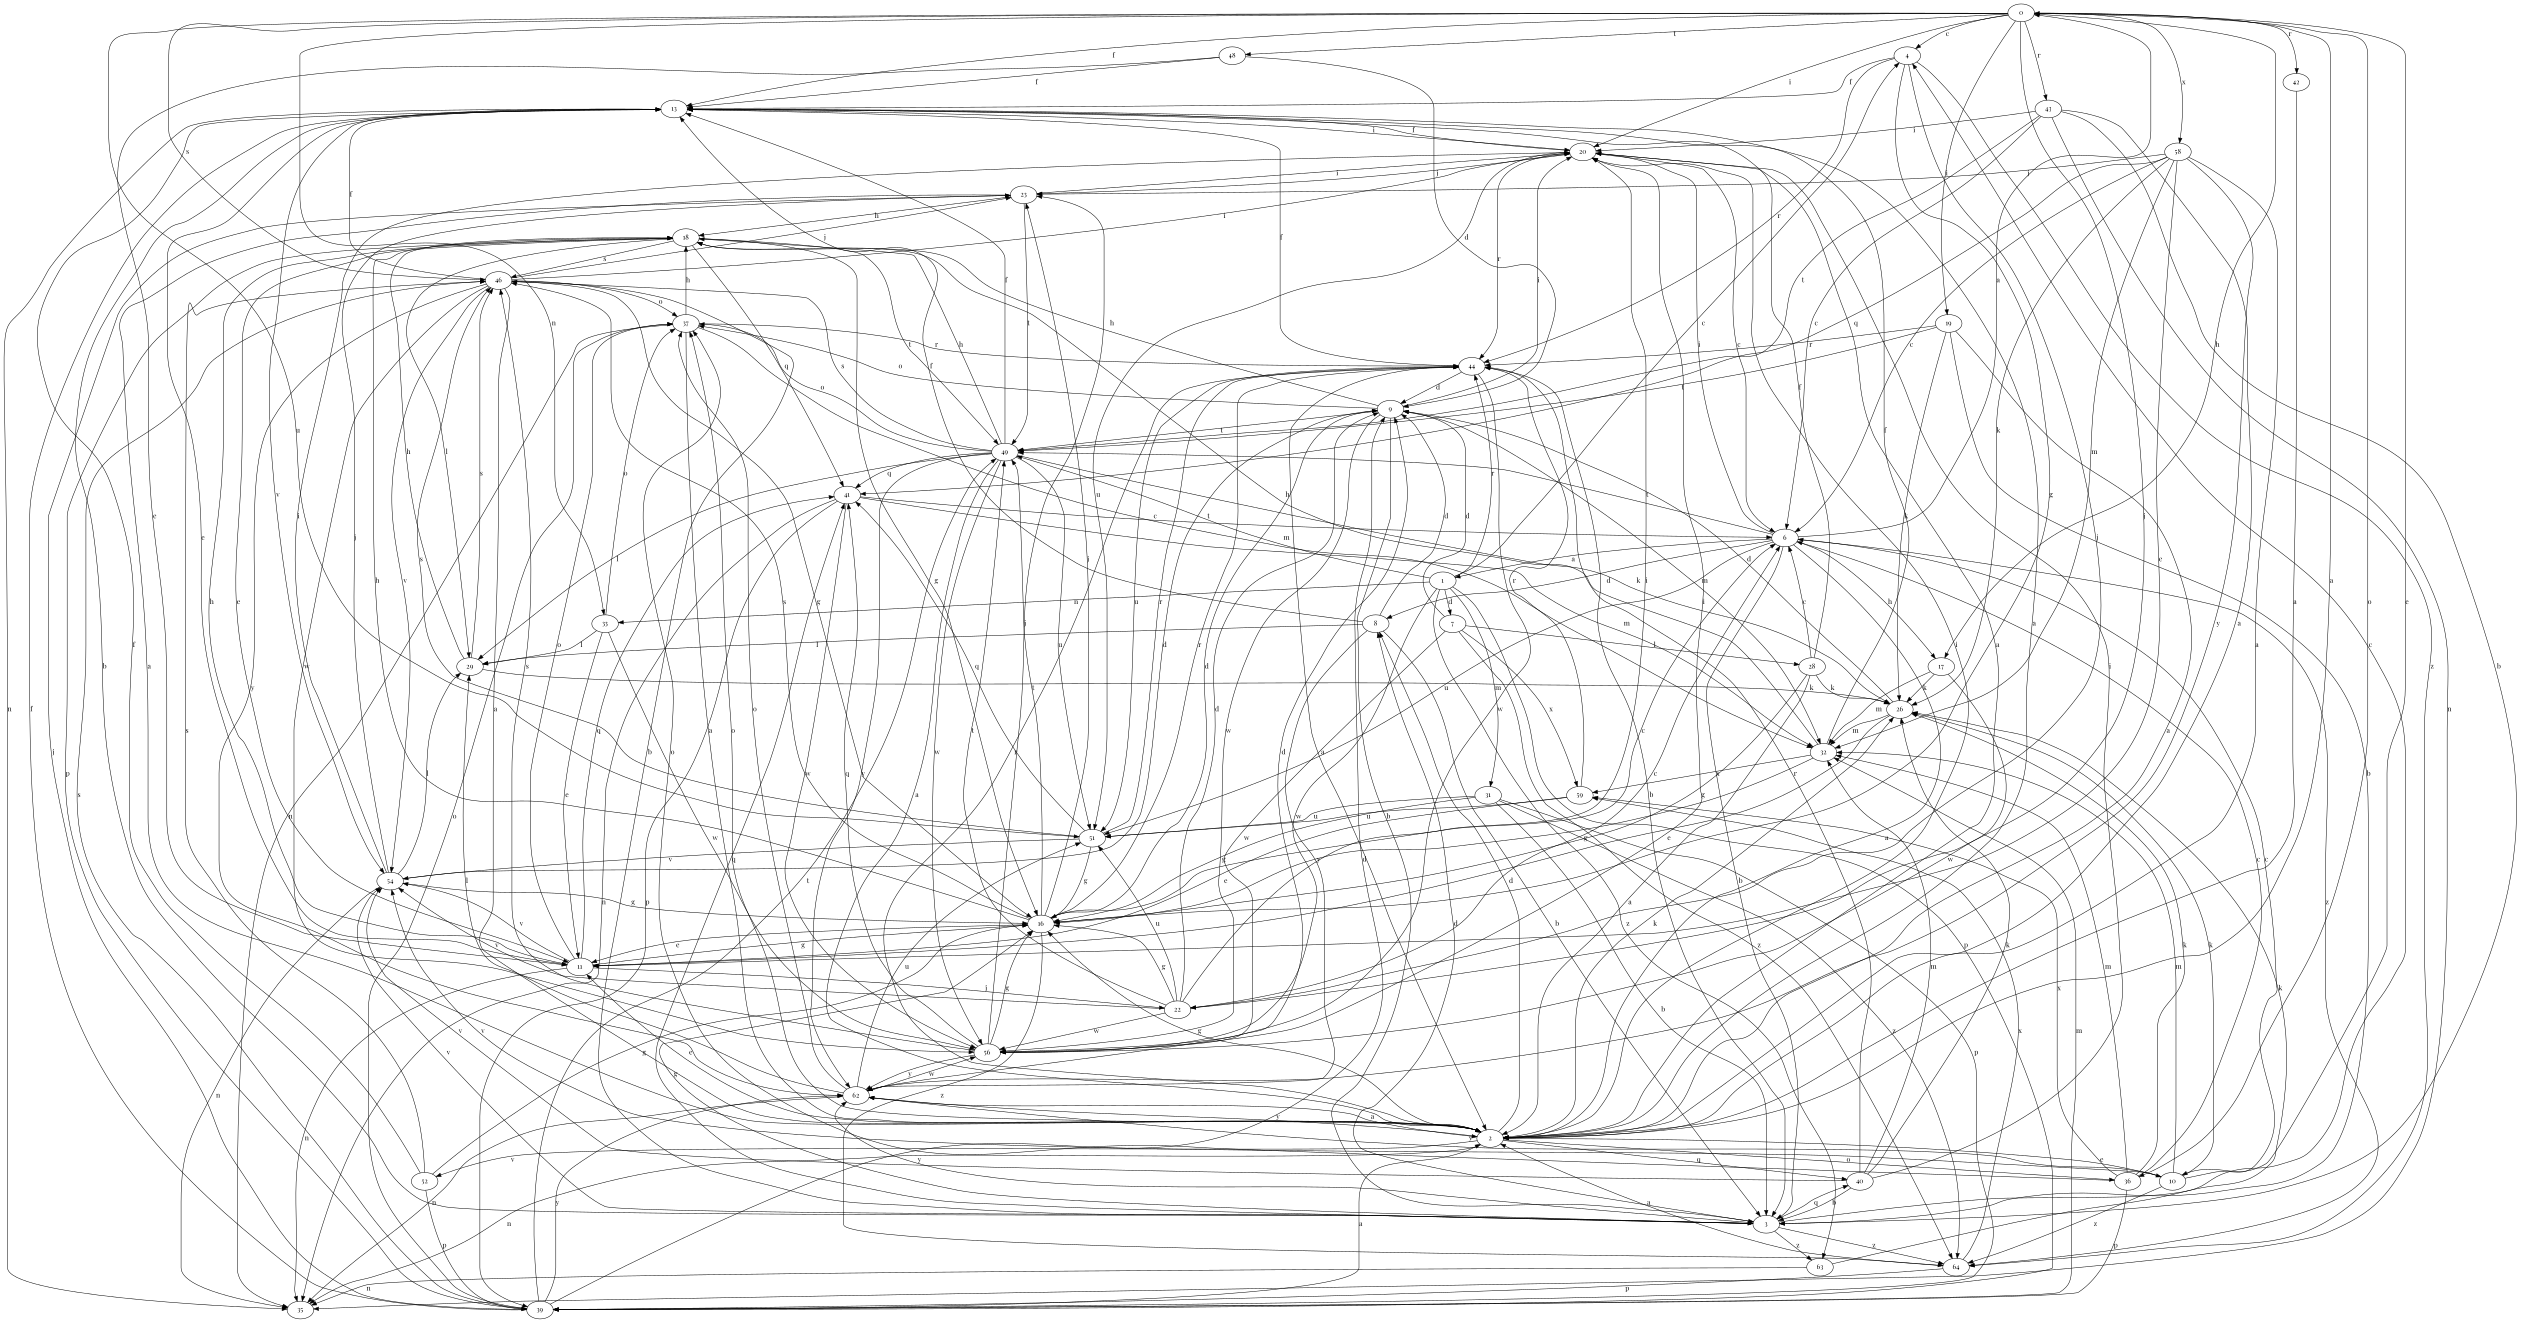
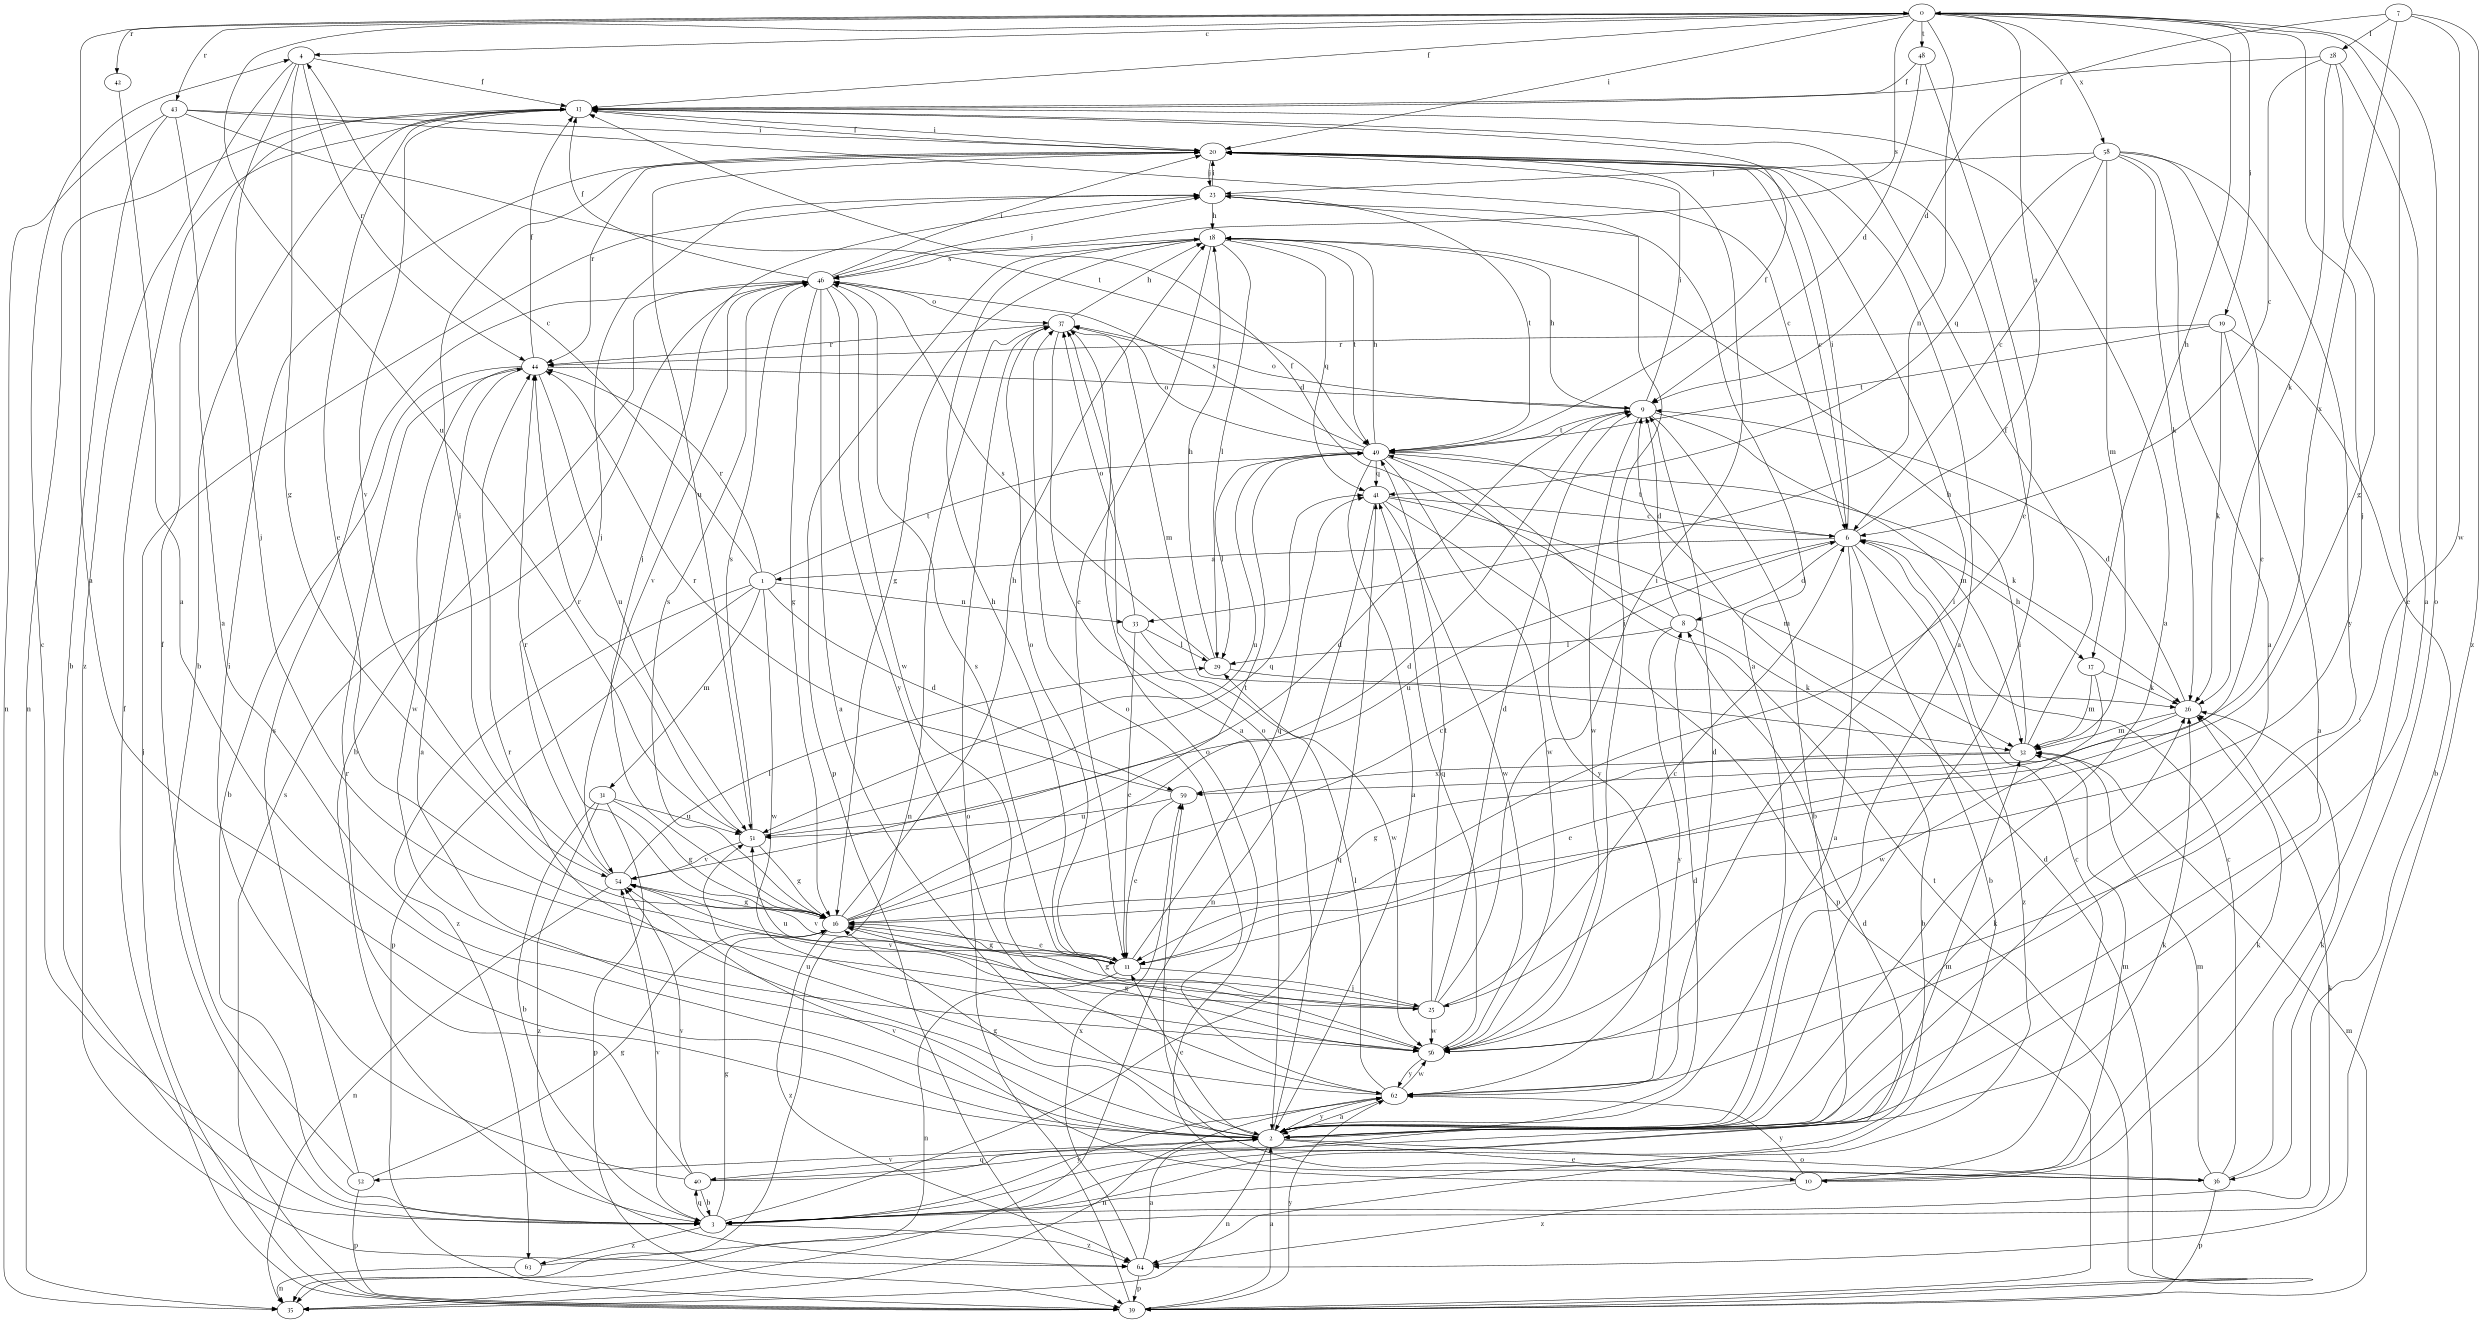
(1448, 601) -> (960, 703)
(1178, 1010) -> (1431, 1010)
